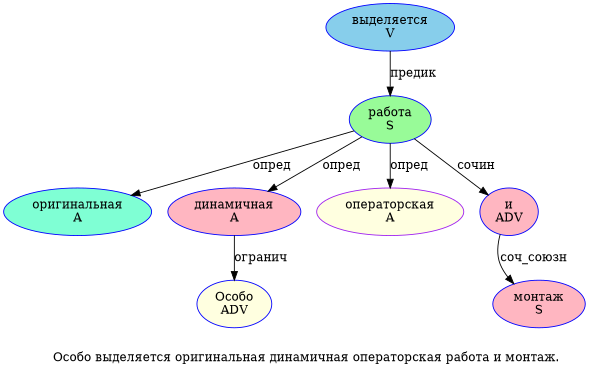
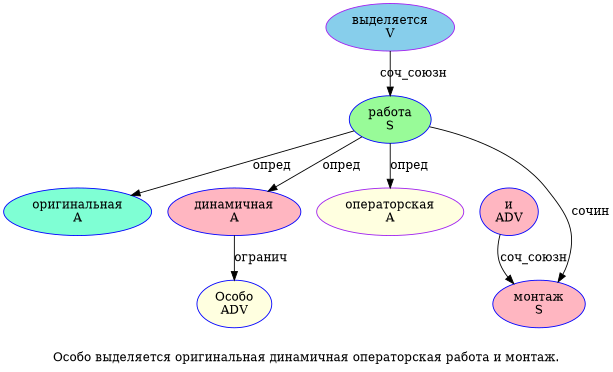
(390, 27) -> (390, 27)
(414, 73) -> (414, 73)
(448, 164) -> (532, 174)
